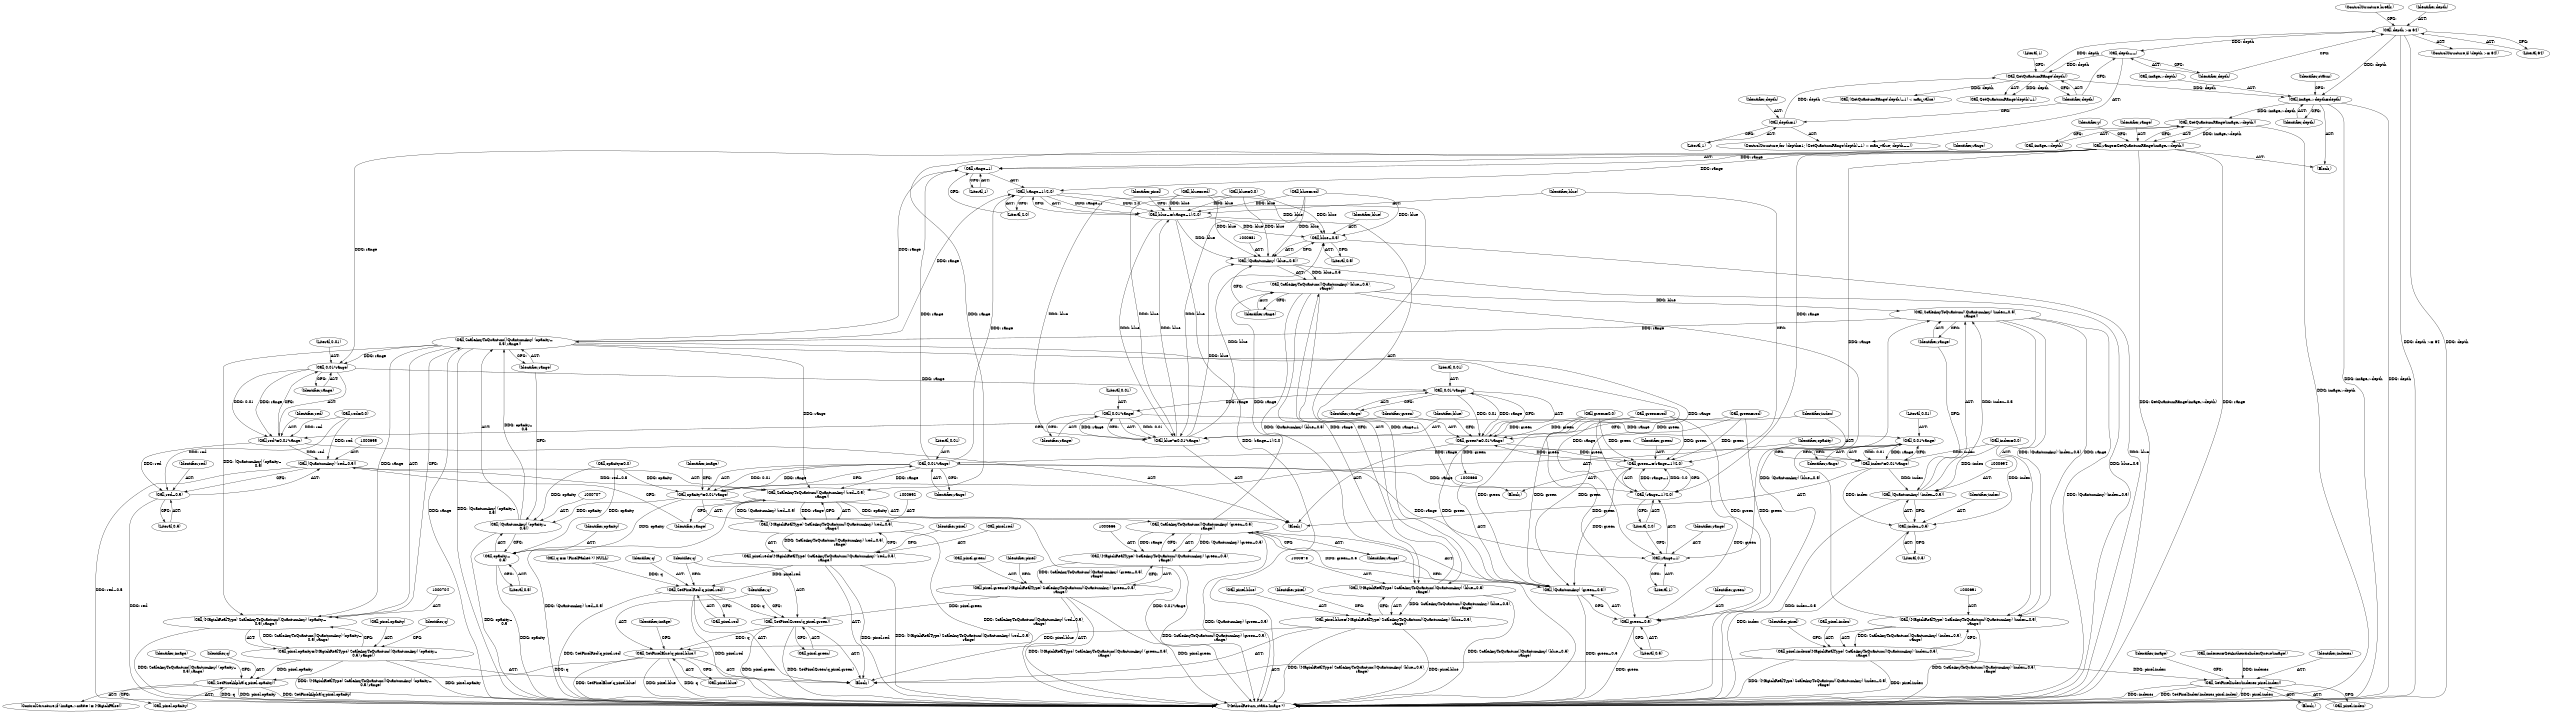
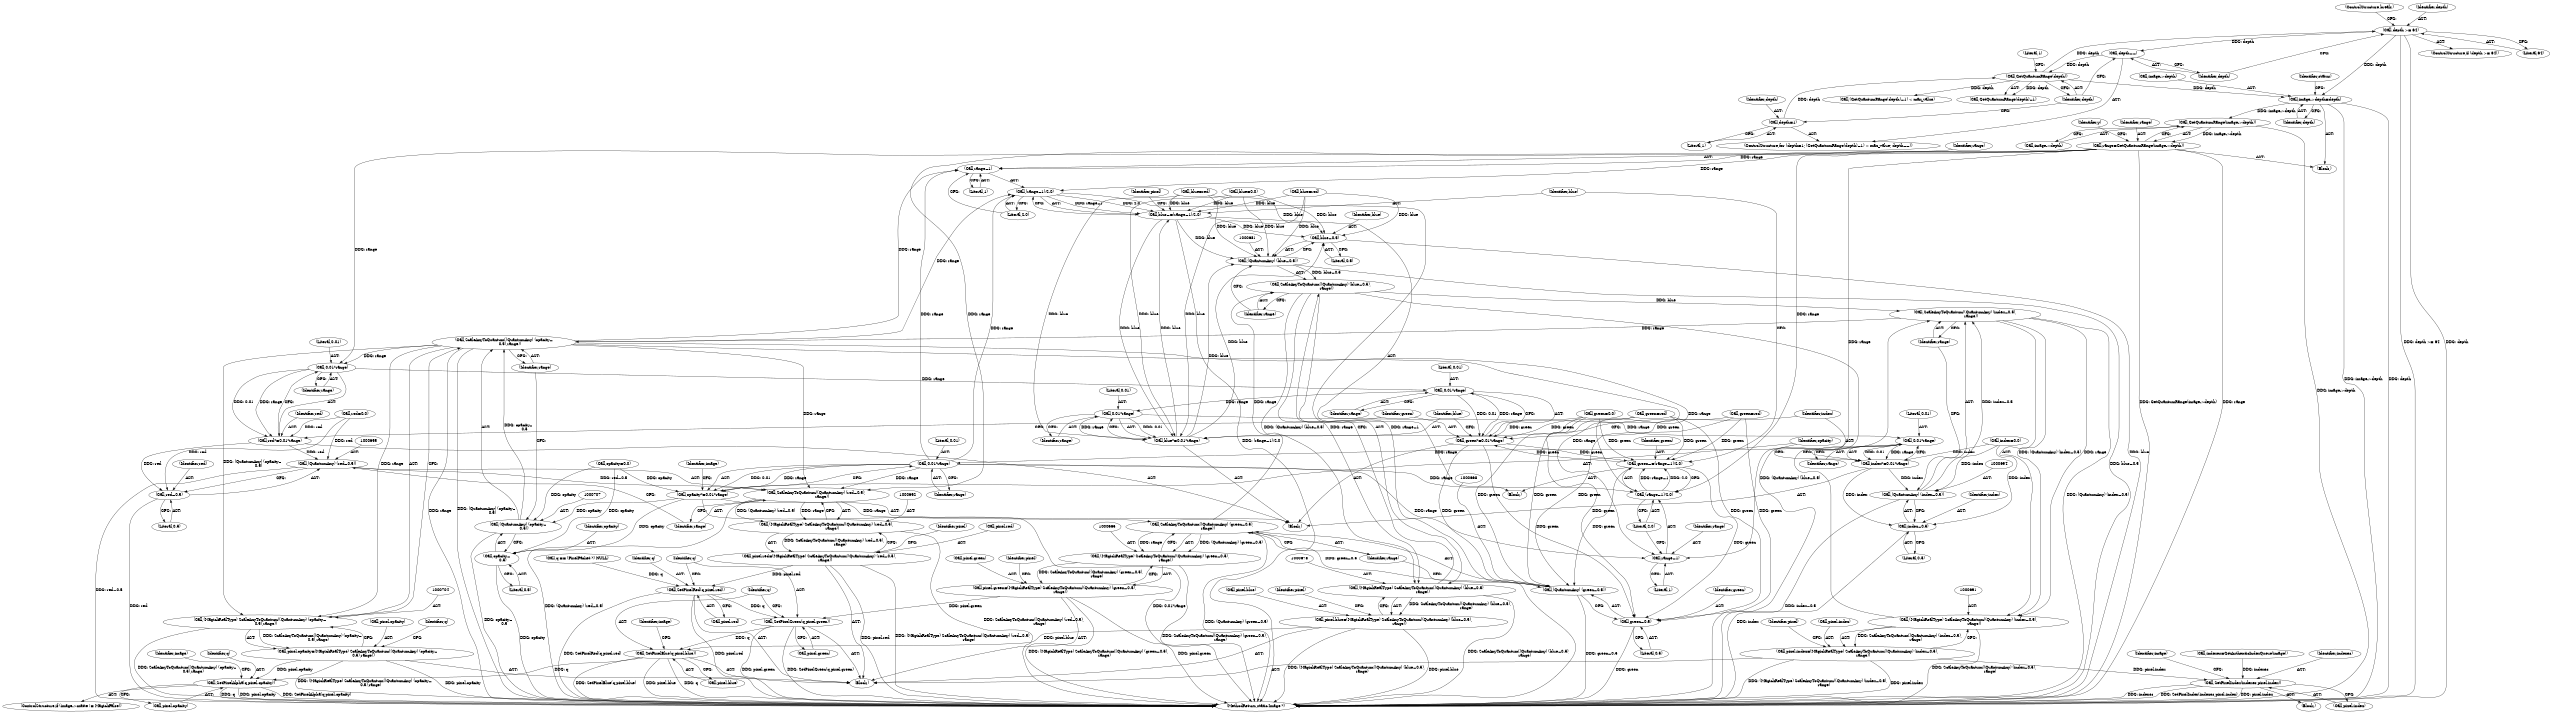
(1461, 457) -> (1548, 539)
(874, 511) -> (874, 511)
